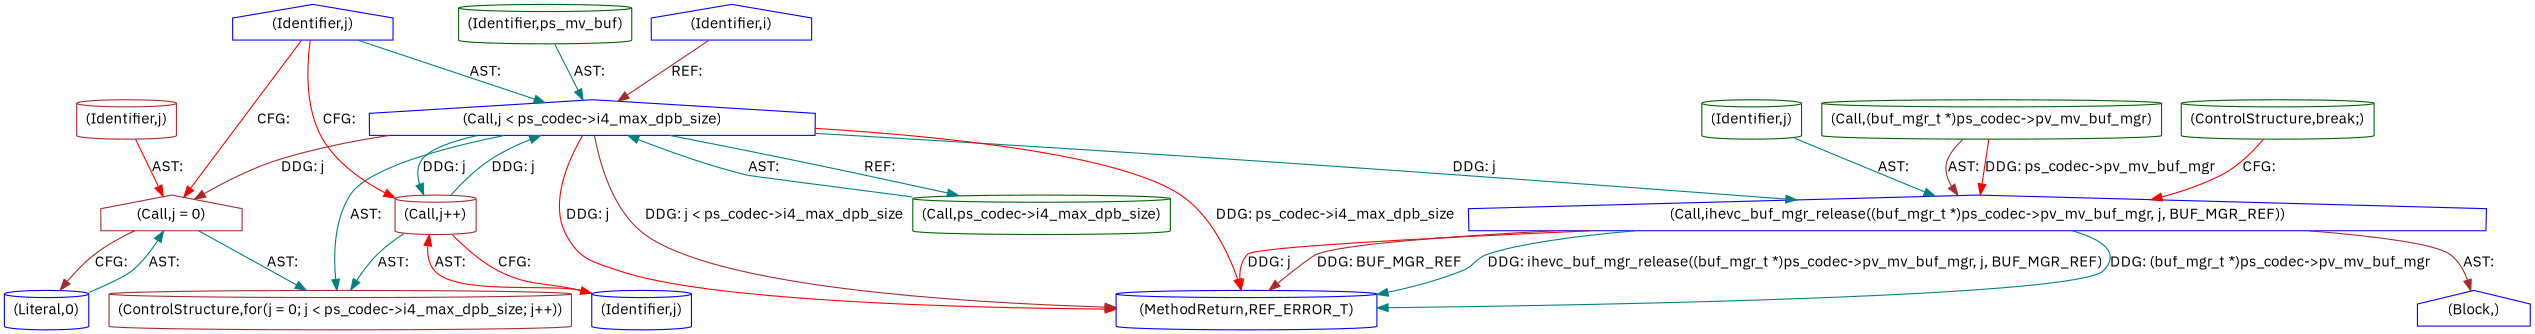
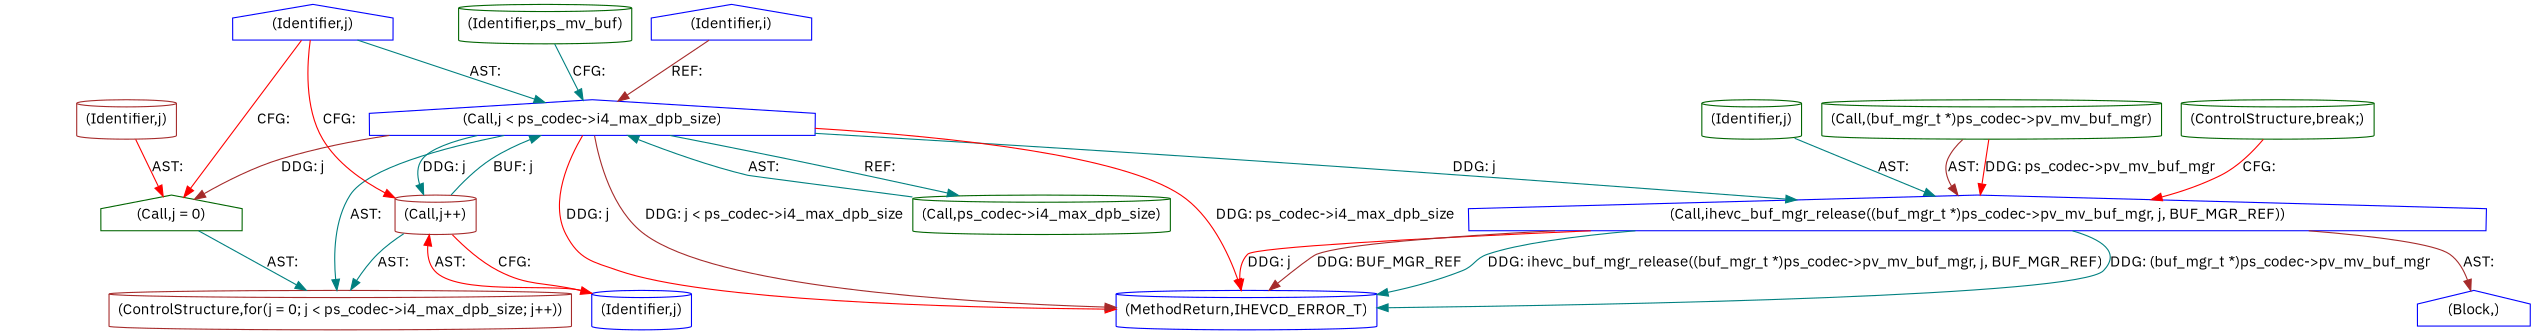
(591, 72) -> (591, 72)
(513, 167) -> (513, 167)
(171, 215) -> (171, 215)
(47, 310) -> none
(1247, 310) -> (1247, 310)
